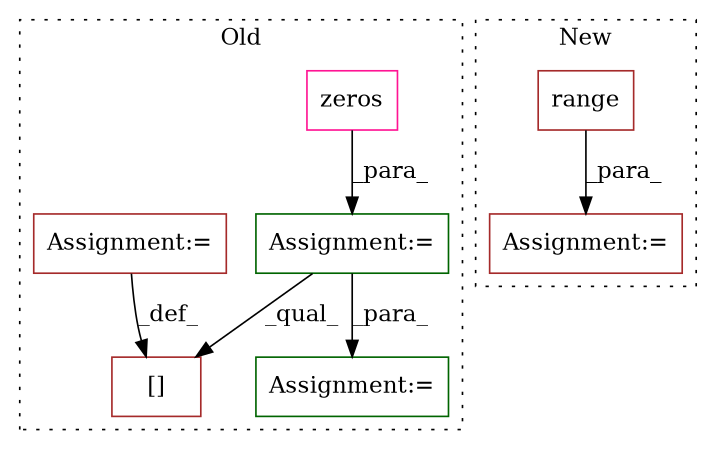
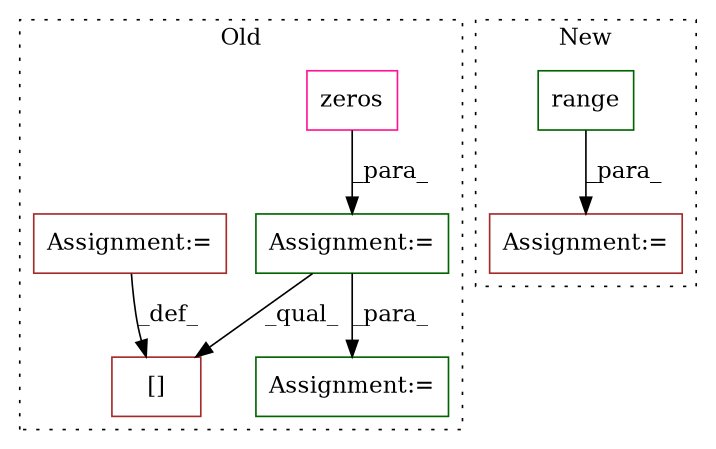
(586, 100) -> (586, 100)
